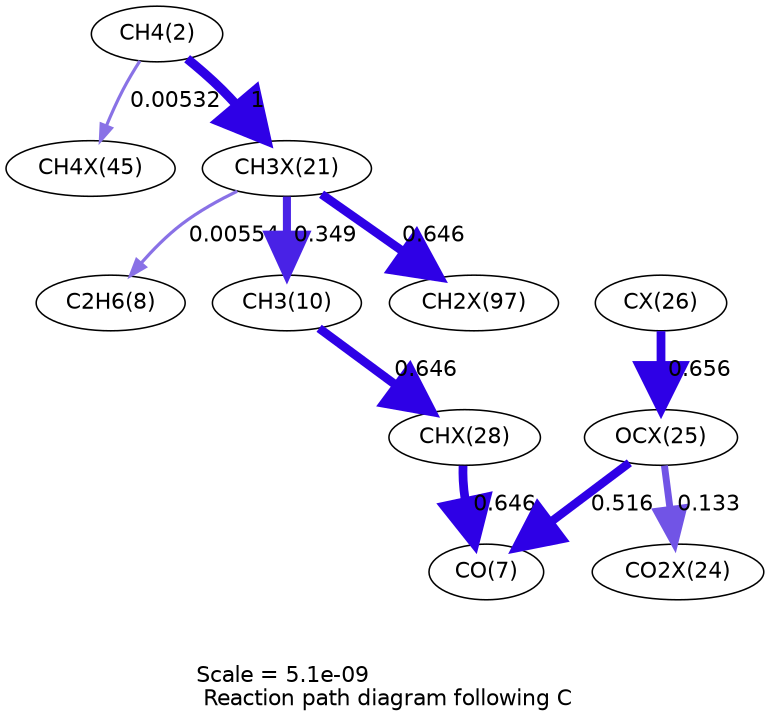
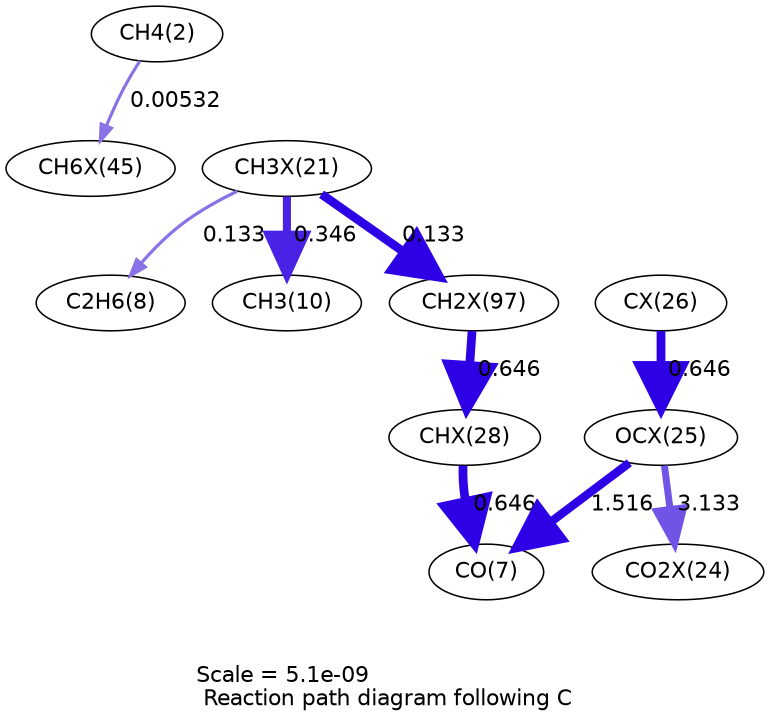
(213, 81) -> none
(91, 168) -> (91, 168)
(231, 236) -> (231, 236)
(322, 236) -> (322, 236)
(431, 236) -> (431, 236)
(358, 357) -> (471, 348)
(697, 370) -> (697, 370)
(619, 505) -> (619, 505)
(706, 505) -> (706, 505)
